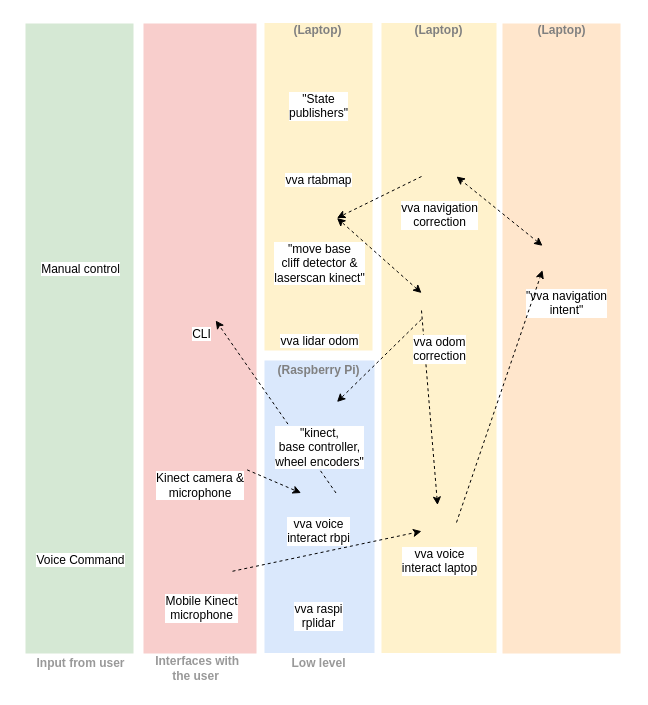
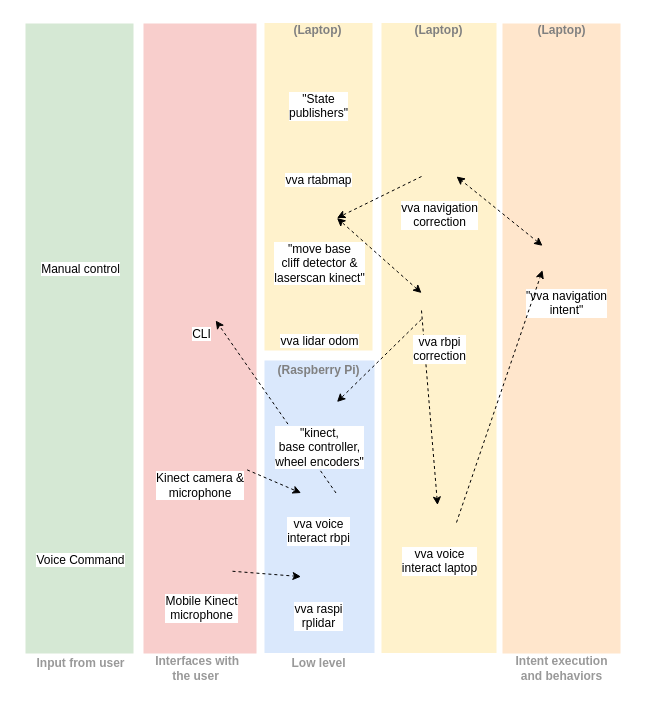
(440, 350) -> (440, 350)
(324, 552) -> (264, 574)
none -> (561, 669)
